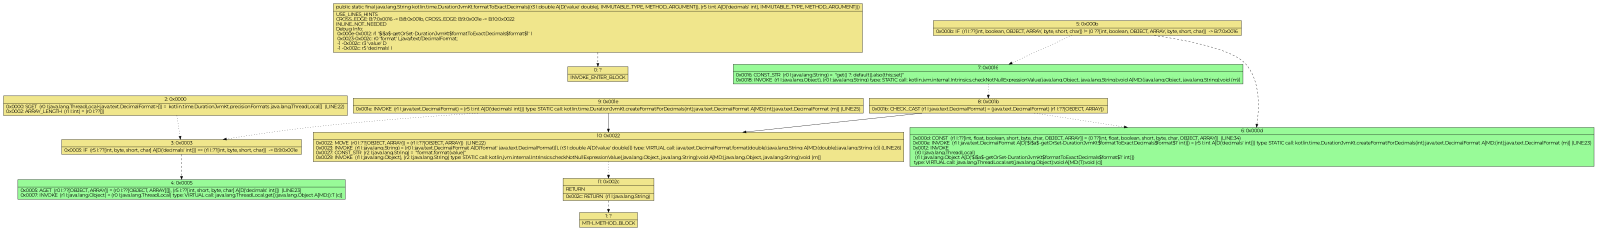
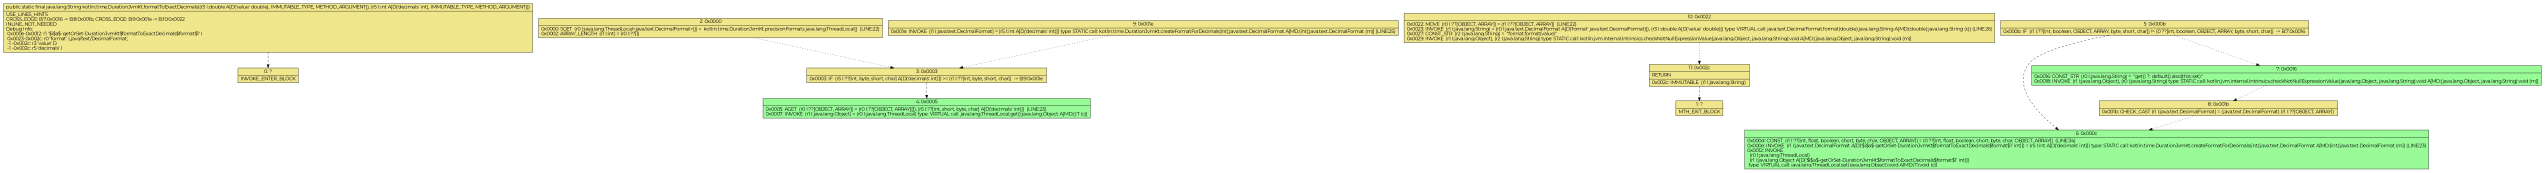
(608, 121) -> none
(834, 123) -> none
(609, 197) -> (1699, 83)
(609, 223) -> (1699, 112)
